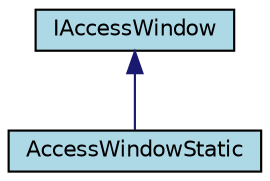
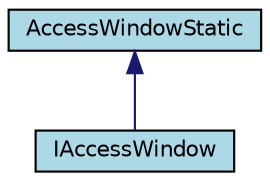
(135, 102) -> (135, 102)
